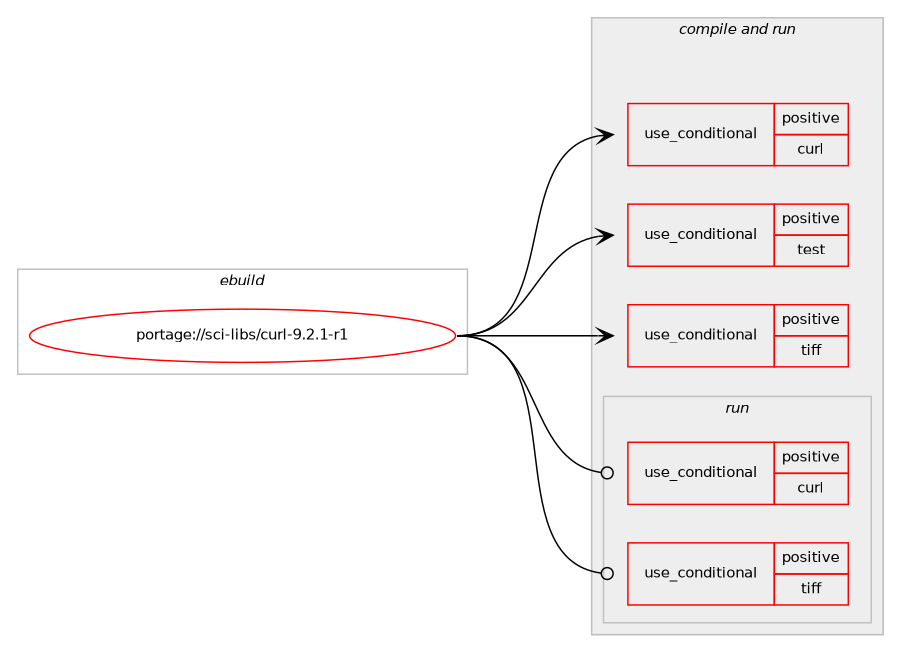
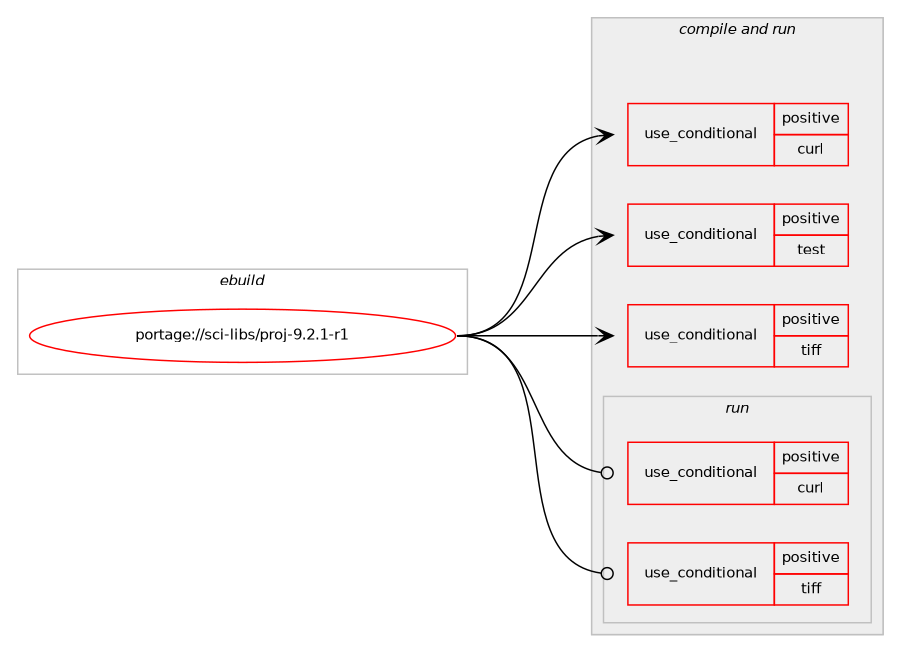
(243, 336) -> (243, 336)
